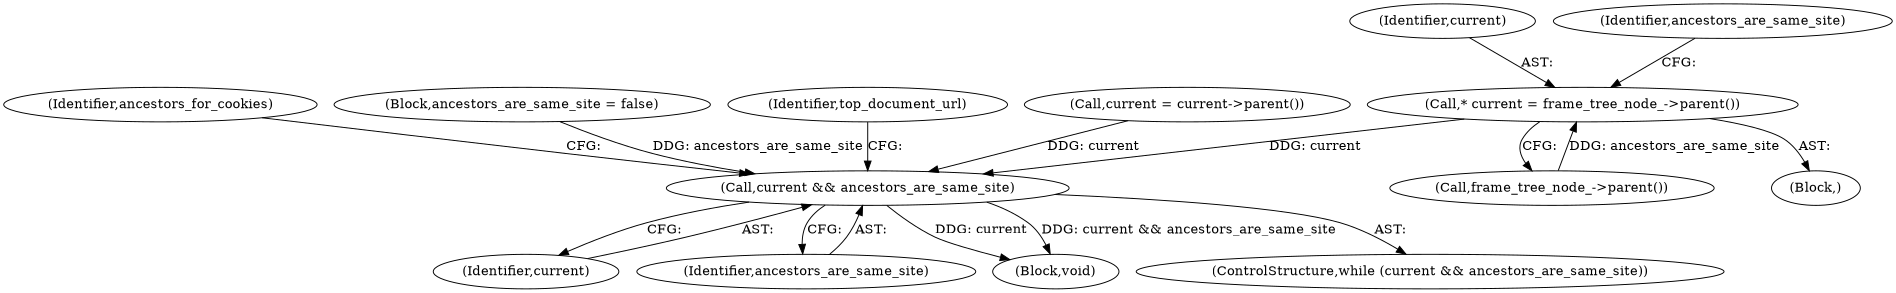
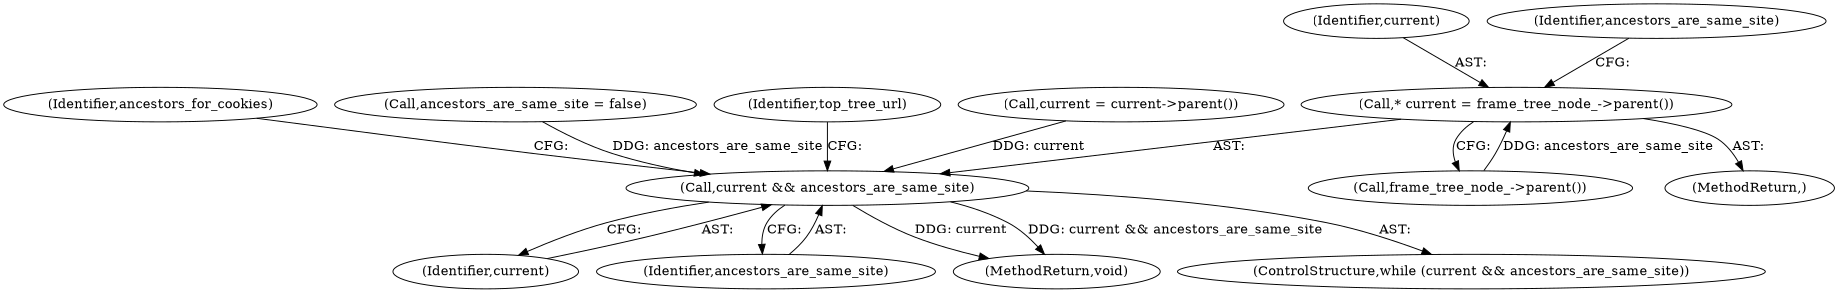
(522, 105) -> (516, 105)
(868, 105) -> (827, 105)
(1315, 146) -> (1231, 146)
(1816, 188) -> (1750, 188)
(1056, 272) -> (1057, 272)
